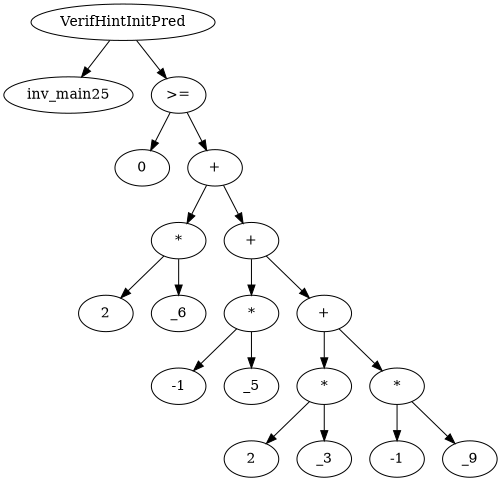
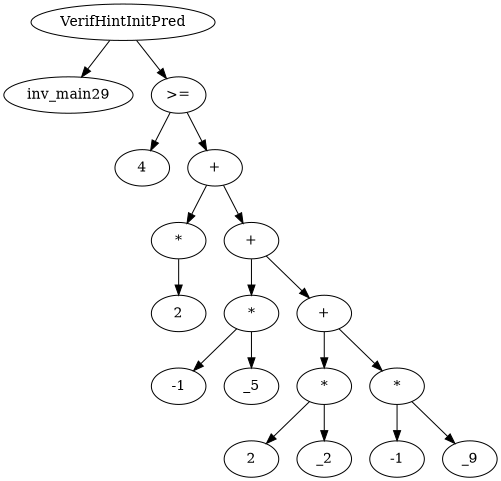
(68, 95) -> (68, 95)
(142, 168) -> (142, 168)
(179, 313) -> none
(324, 459) -> (324, 459)
